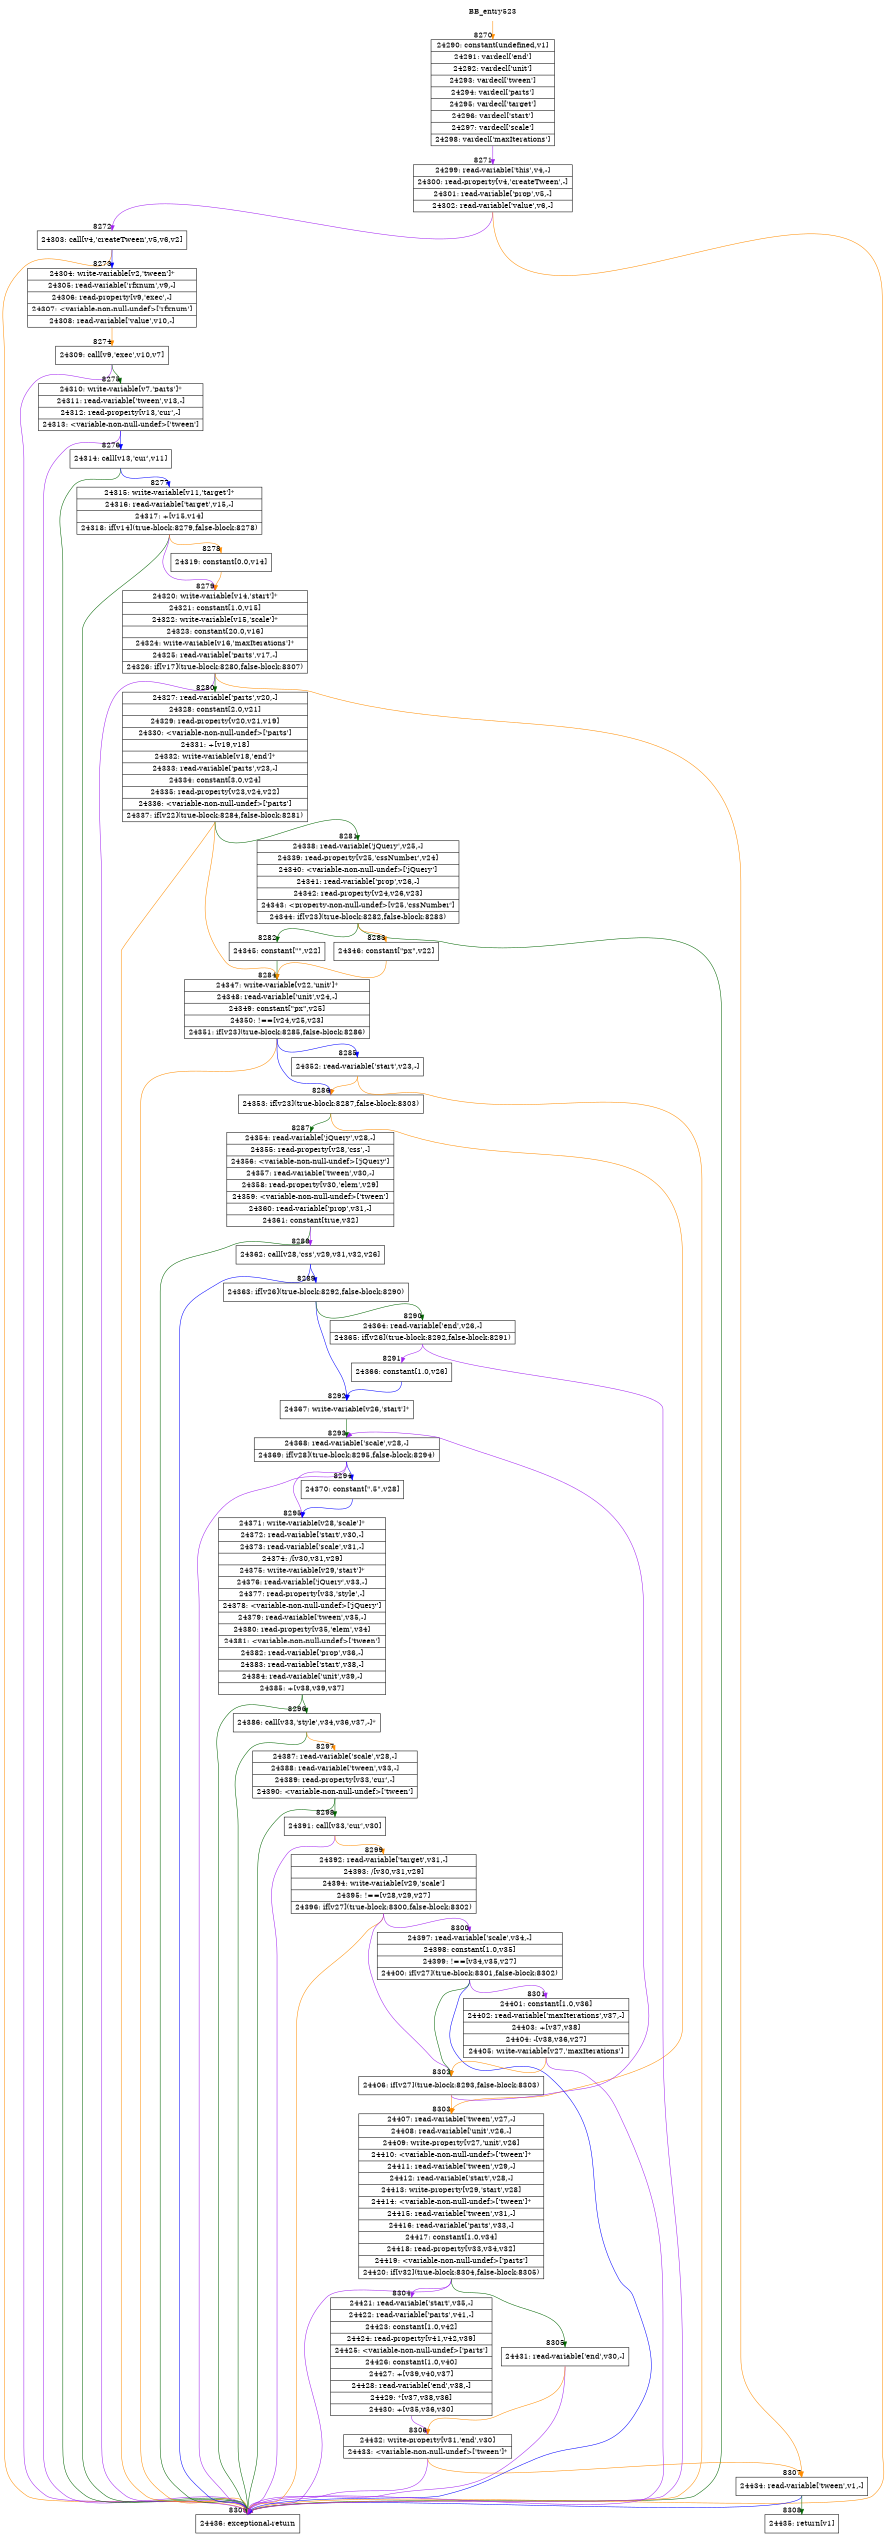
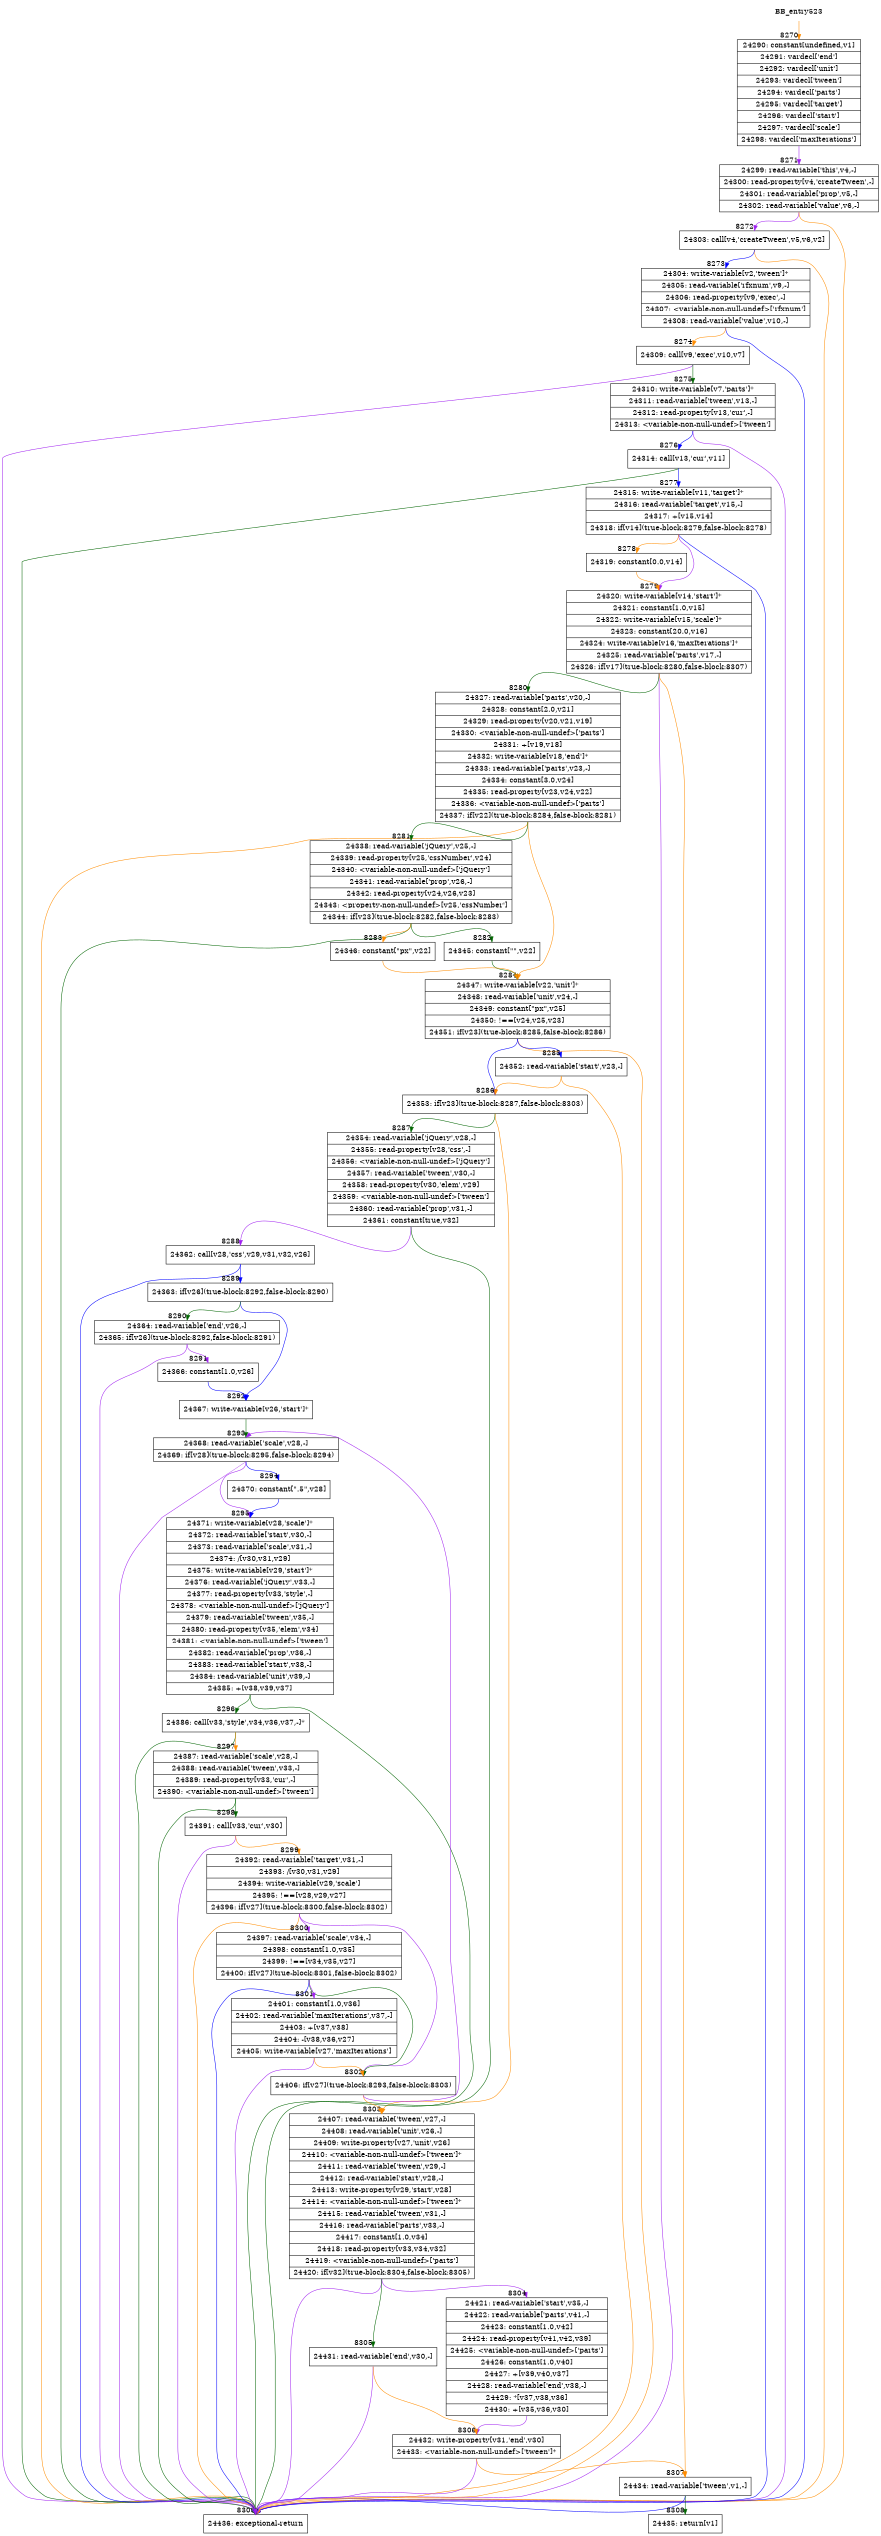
(82, 1573) -> (766, 1745)
none -> (805, 1658)
